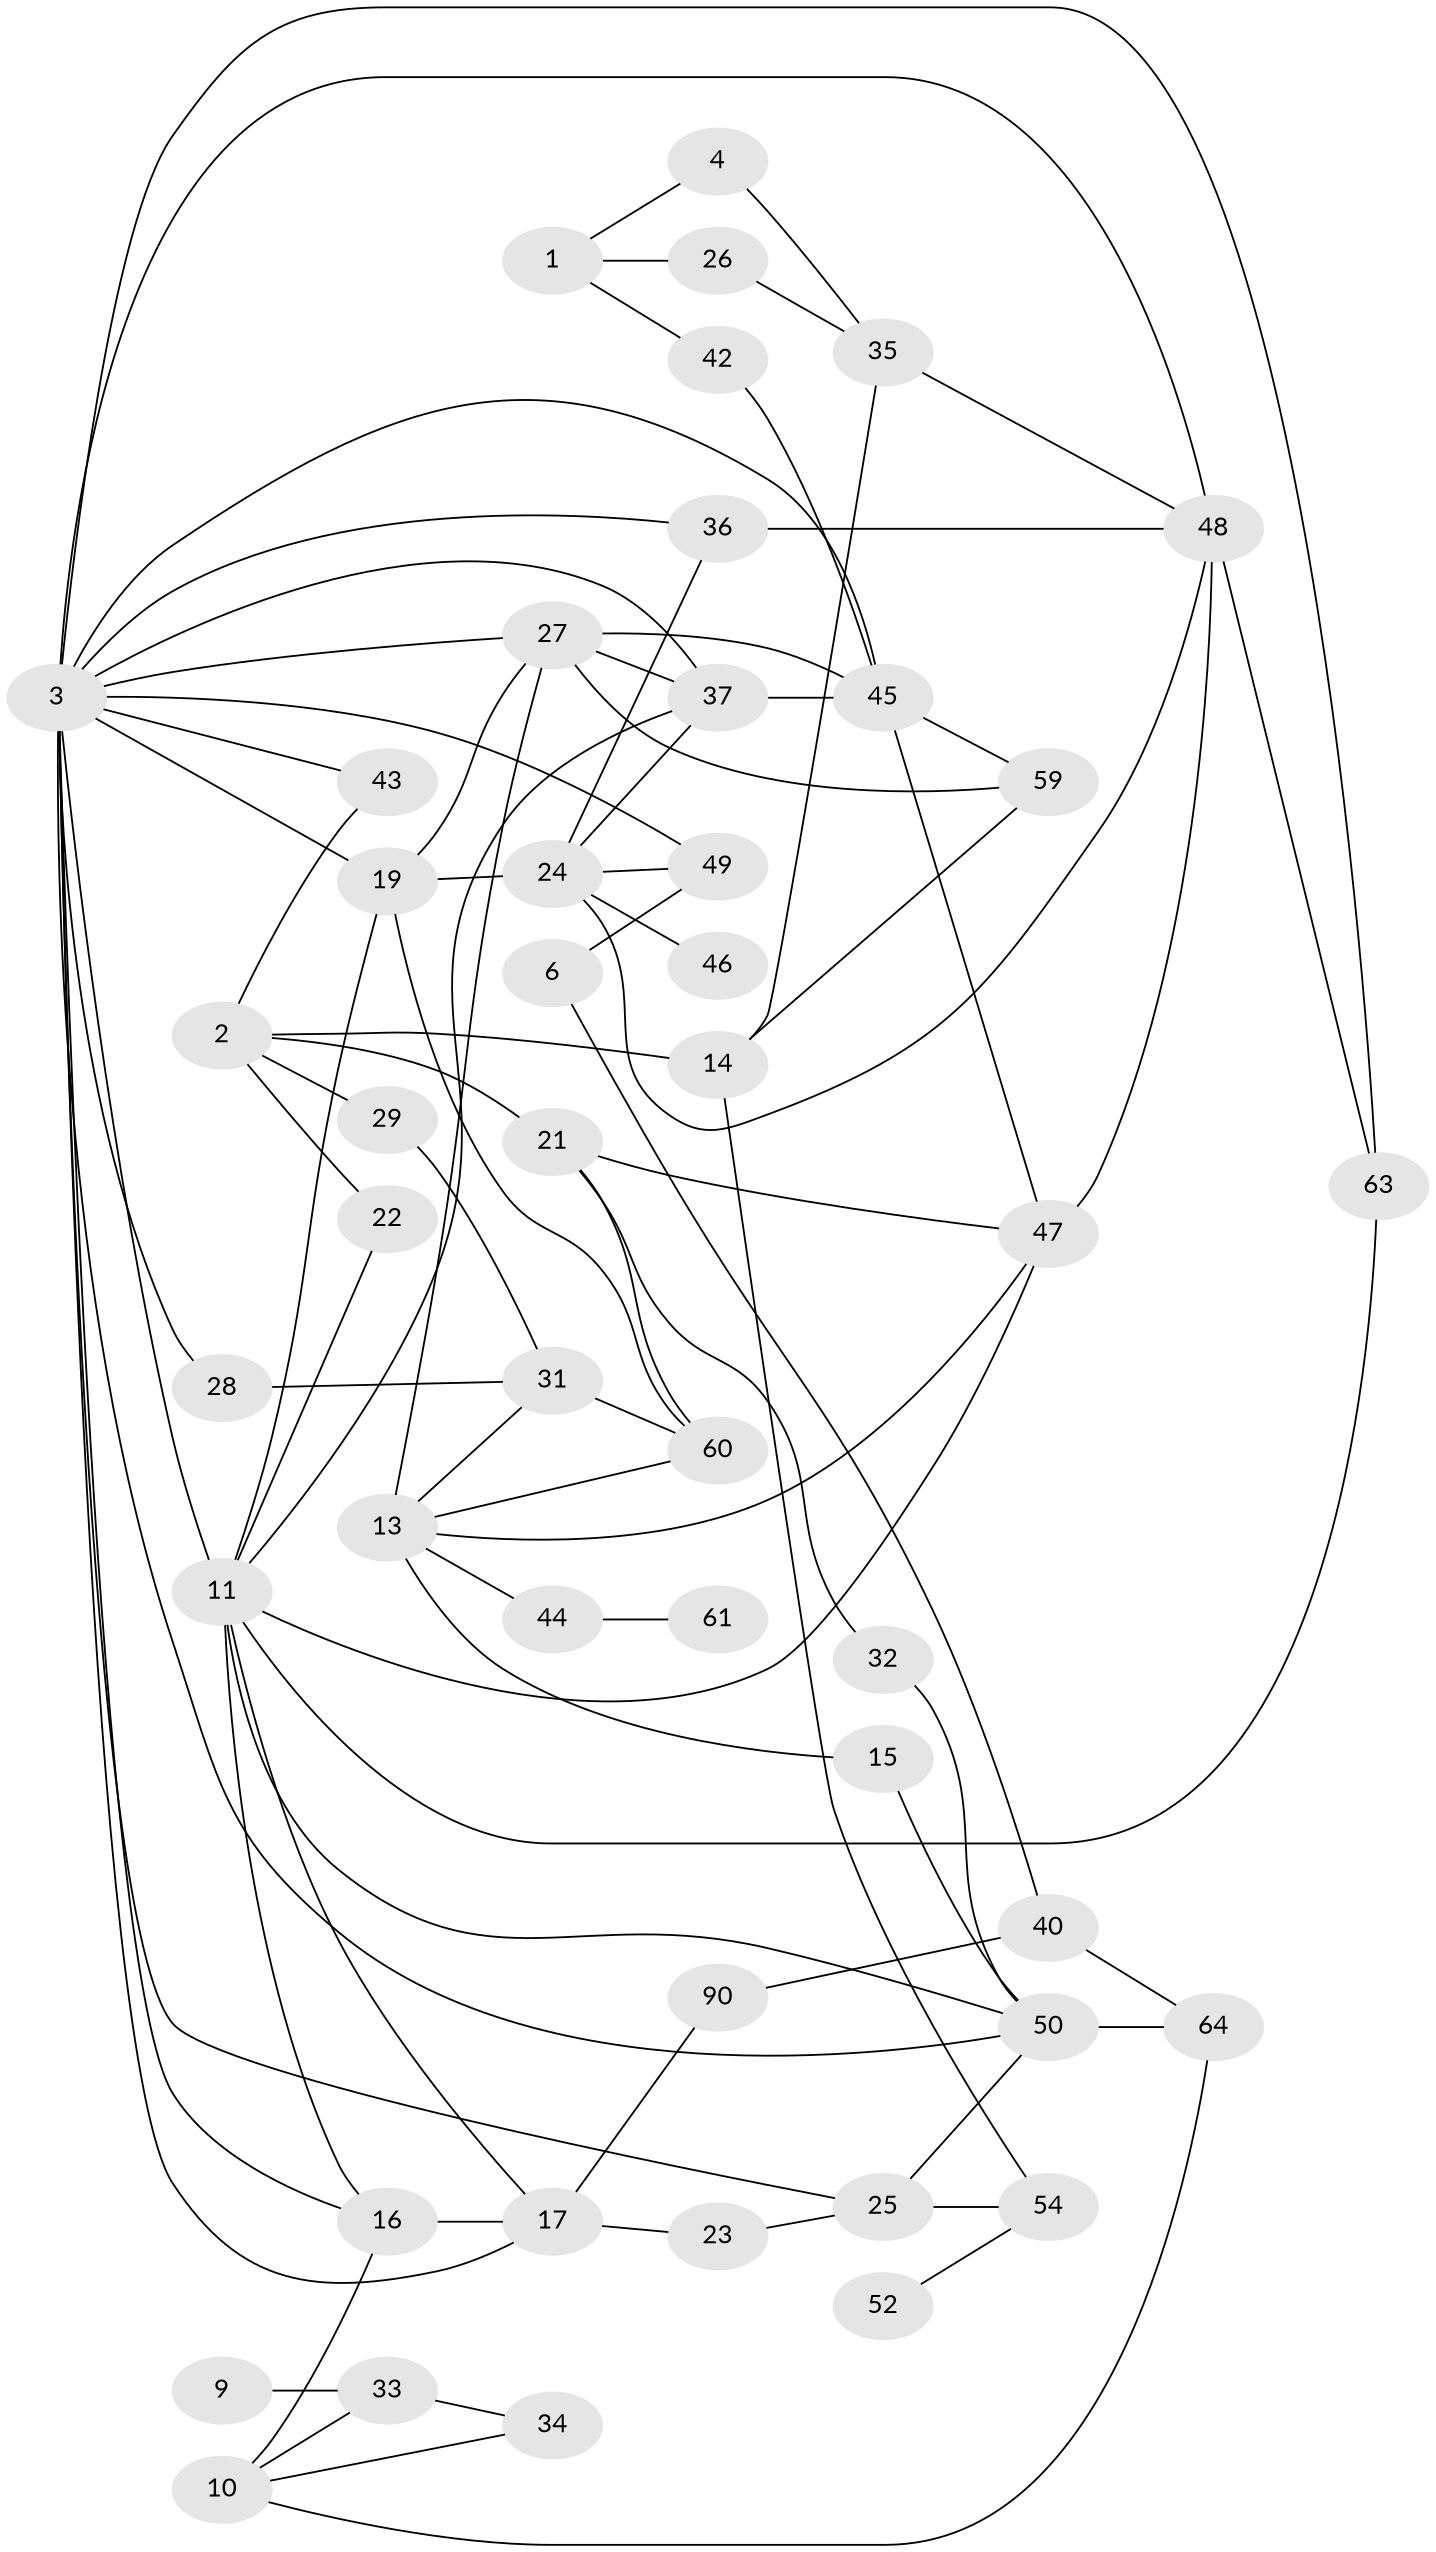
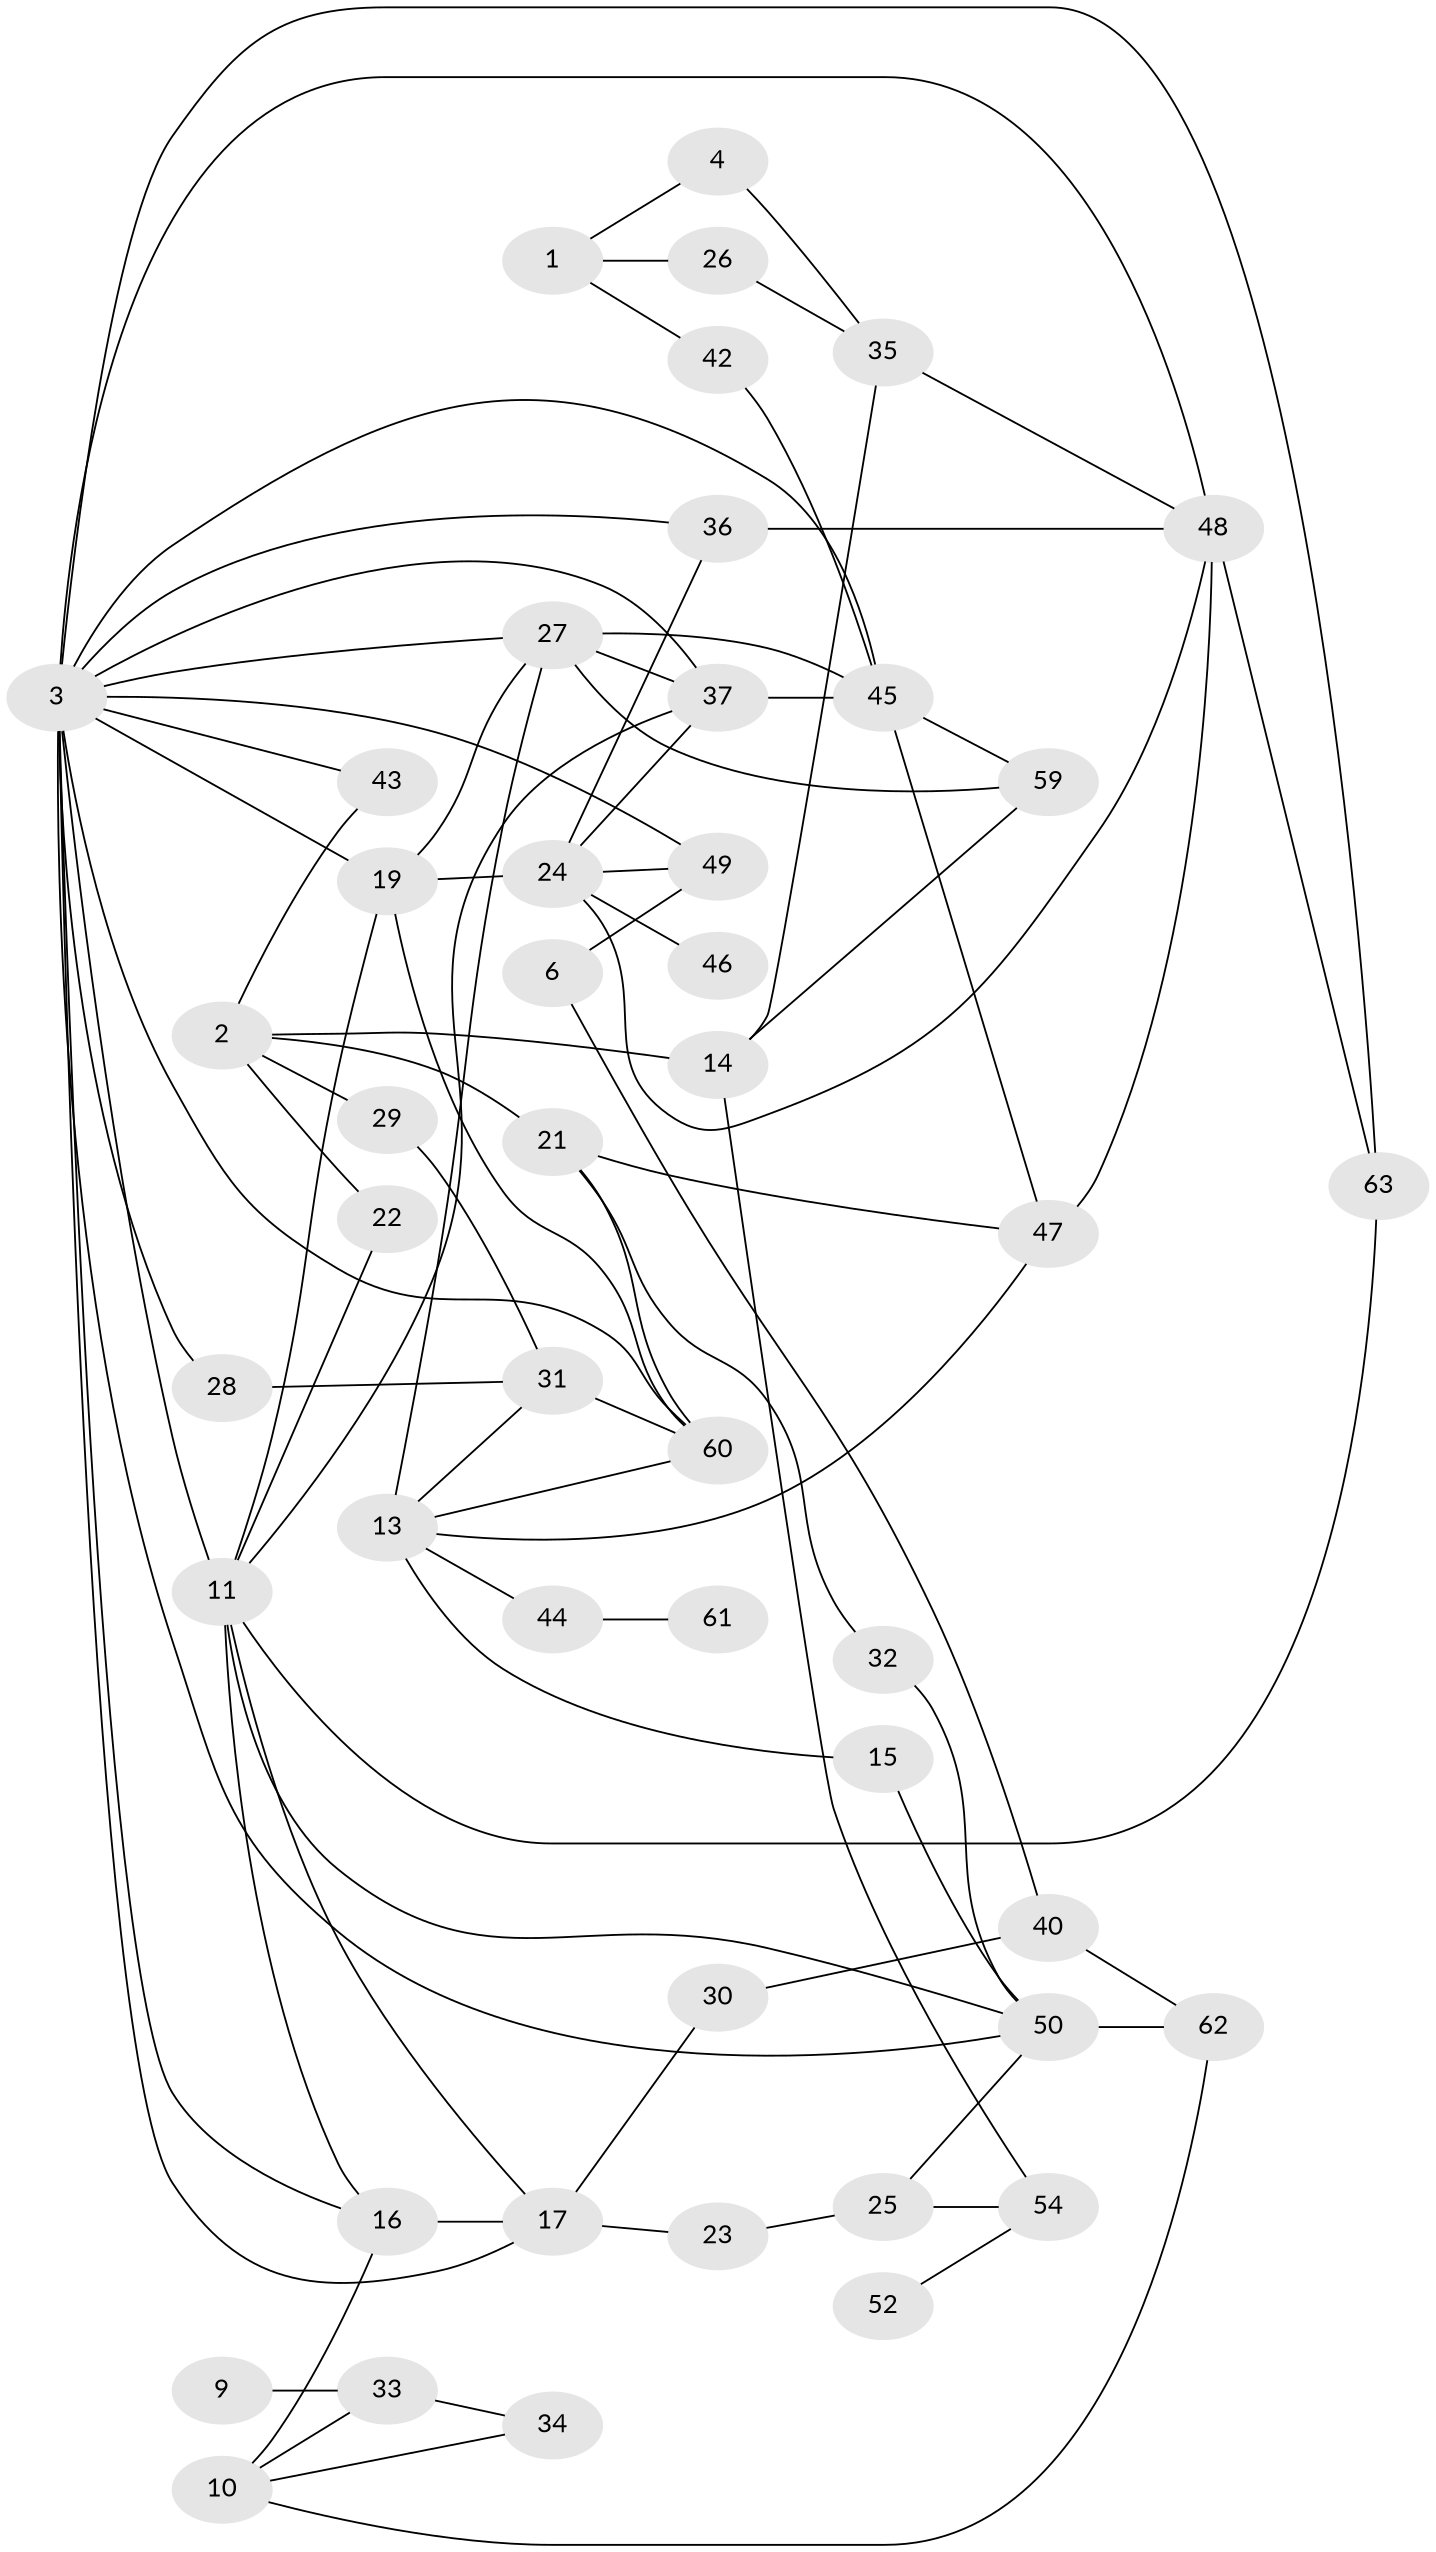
(751, 1675) -> none
(718, 1998) -> (718, 1998)
(169, 2015) -> (250, 1202)
(1214, 2027) -> (1214, 2027)
